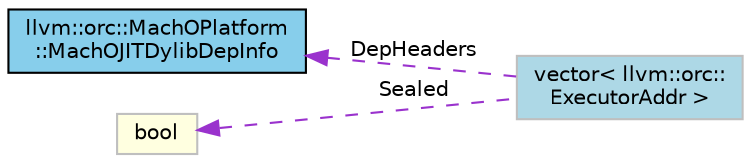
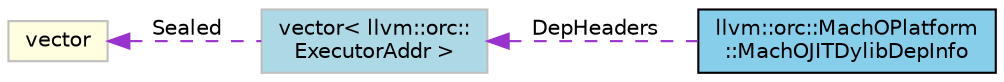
(422, 67) -> (603, 41)
(157, 134) -> (58, 41)
